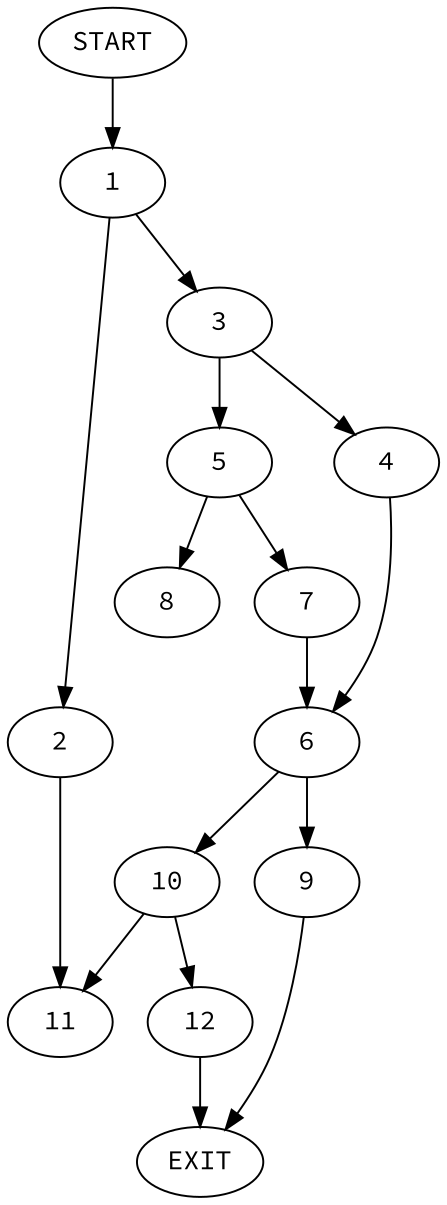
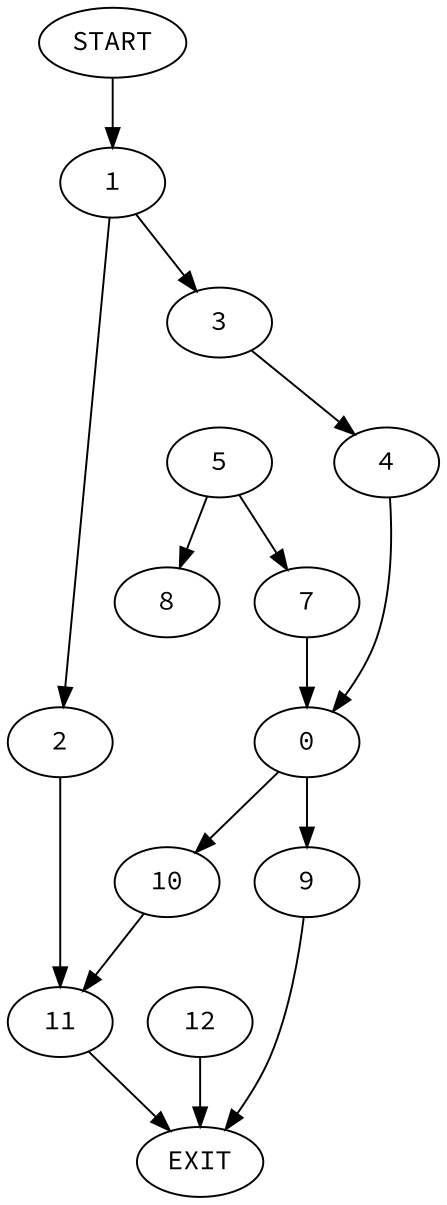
(220, 383) -> none
(307, 742) -> (307, 742)
(181, 942) -> none
none -> (122, 1084)
